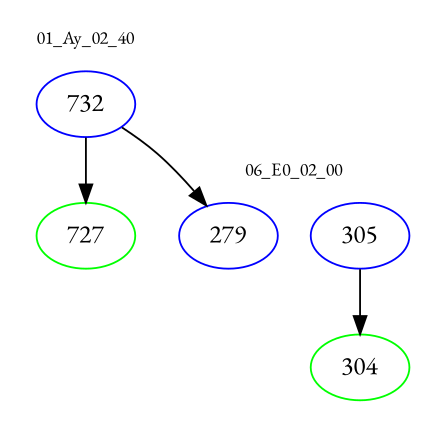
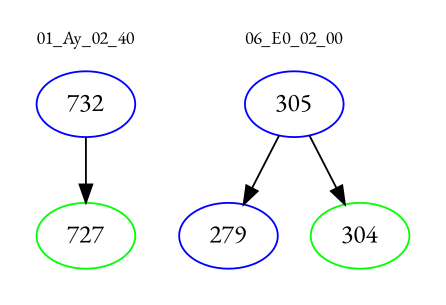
(176, 172) -> (266, 162)
